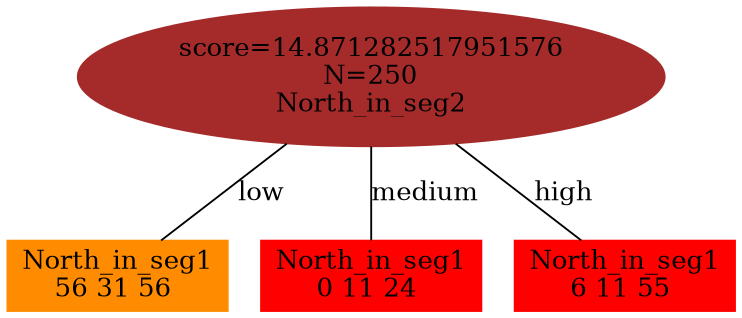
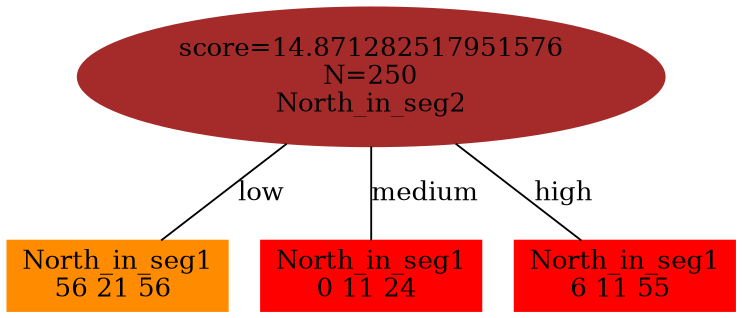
(118, 276) -> (118, 276)
